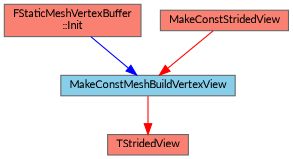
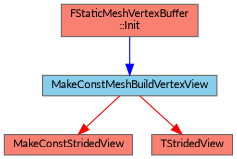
(191, 49) -> (103, 111)
